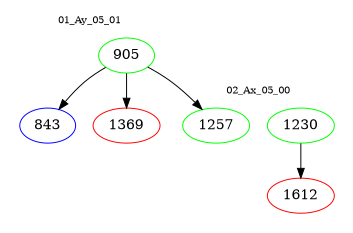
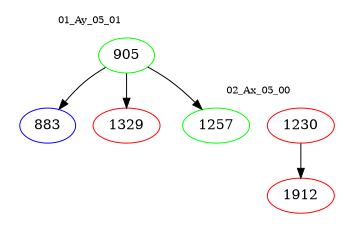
(48, 126) -> (48, 126)
(127, 126) -> (127, 126)
(301, 126) -> (301, 126)
(301, 196) -> (301, 196)
